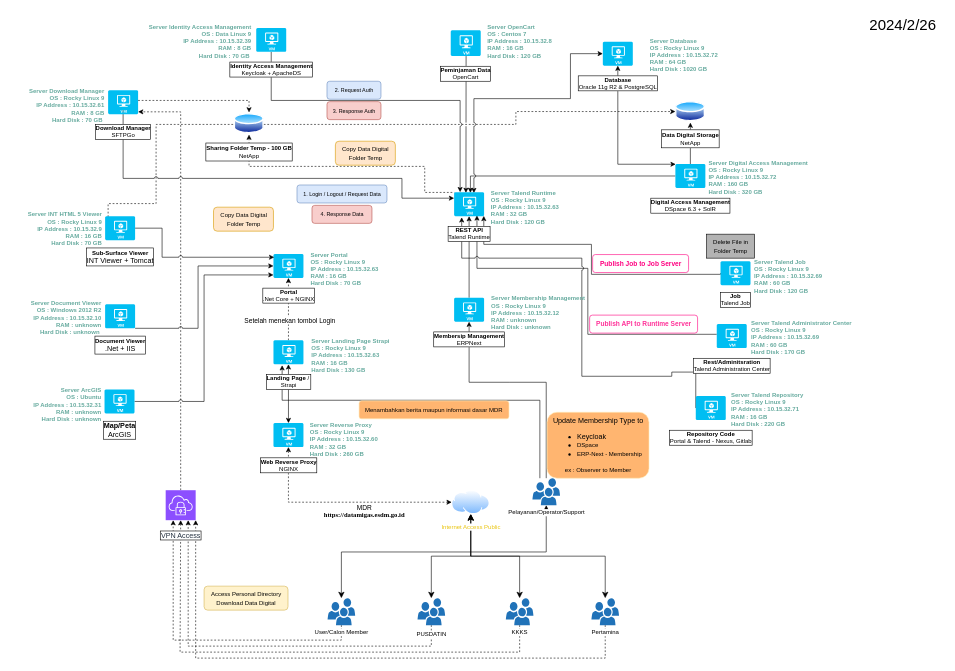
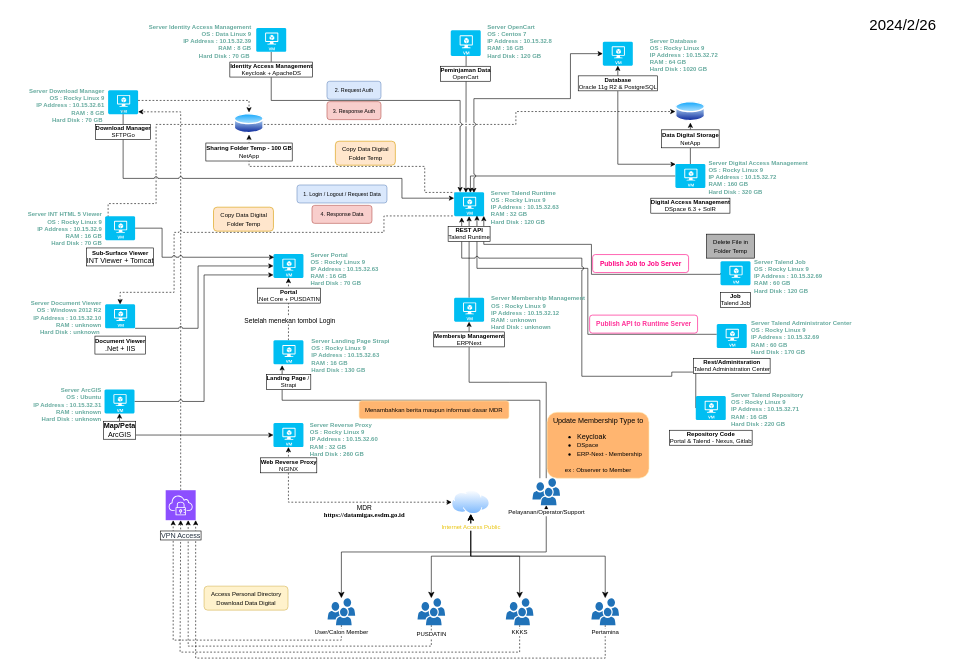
none -> (279, 233)
(289, 296) -> (289, 296)
(288, 404) -> (119, 420)
